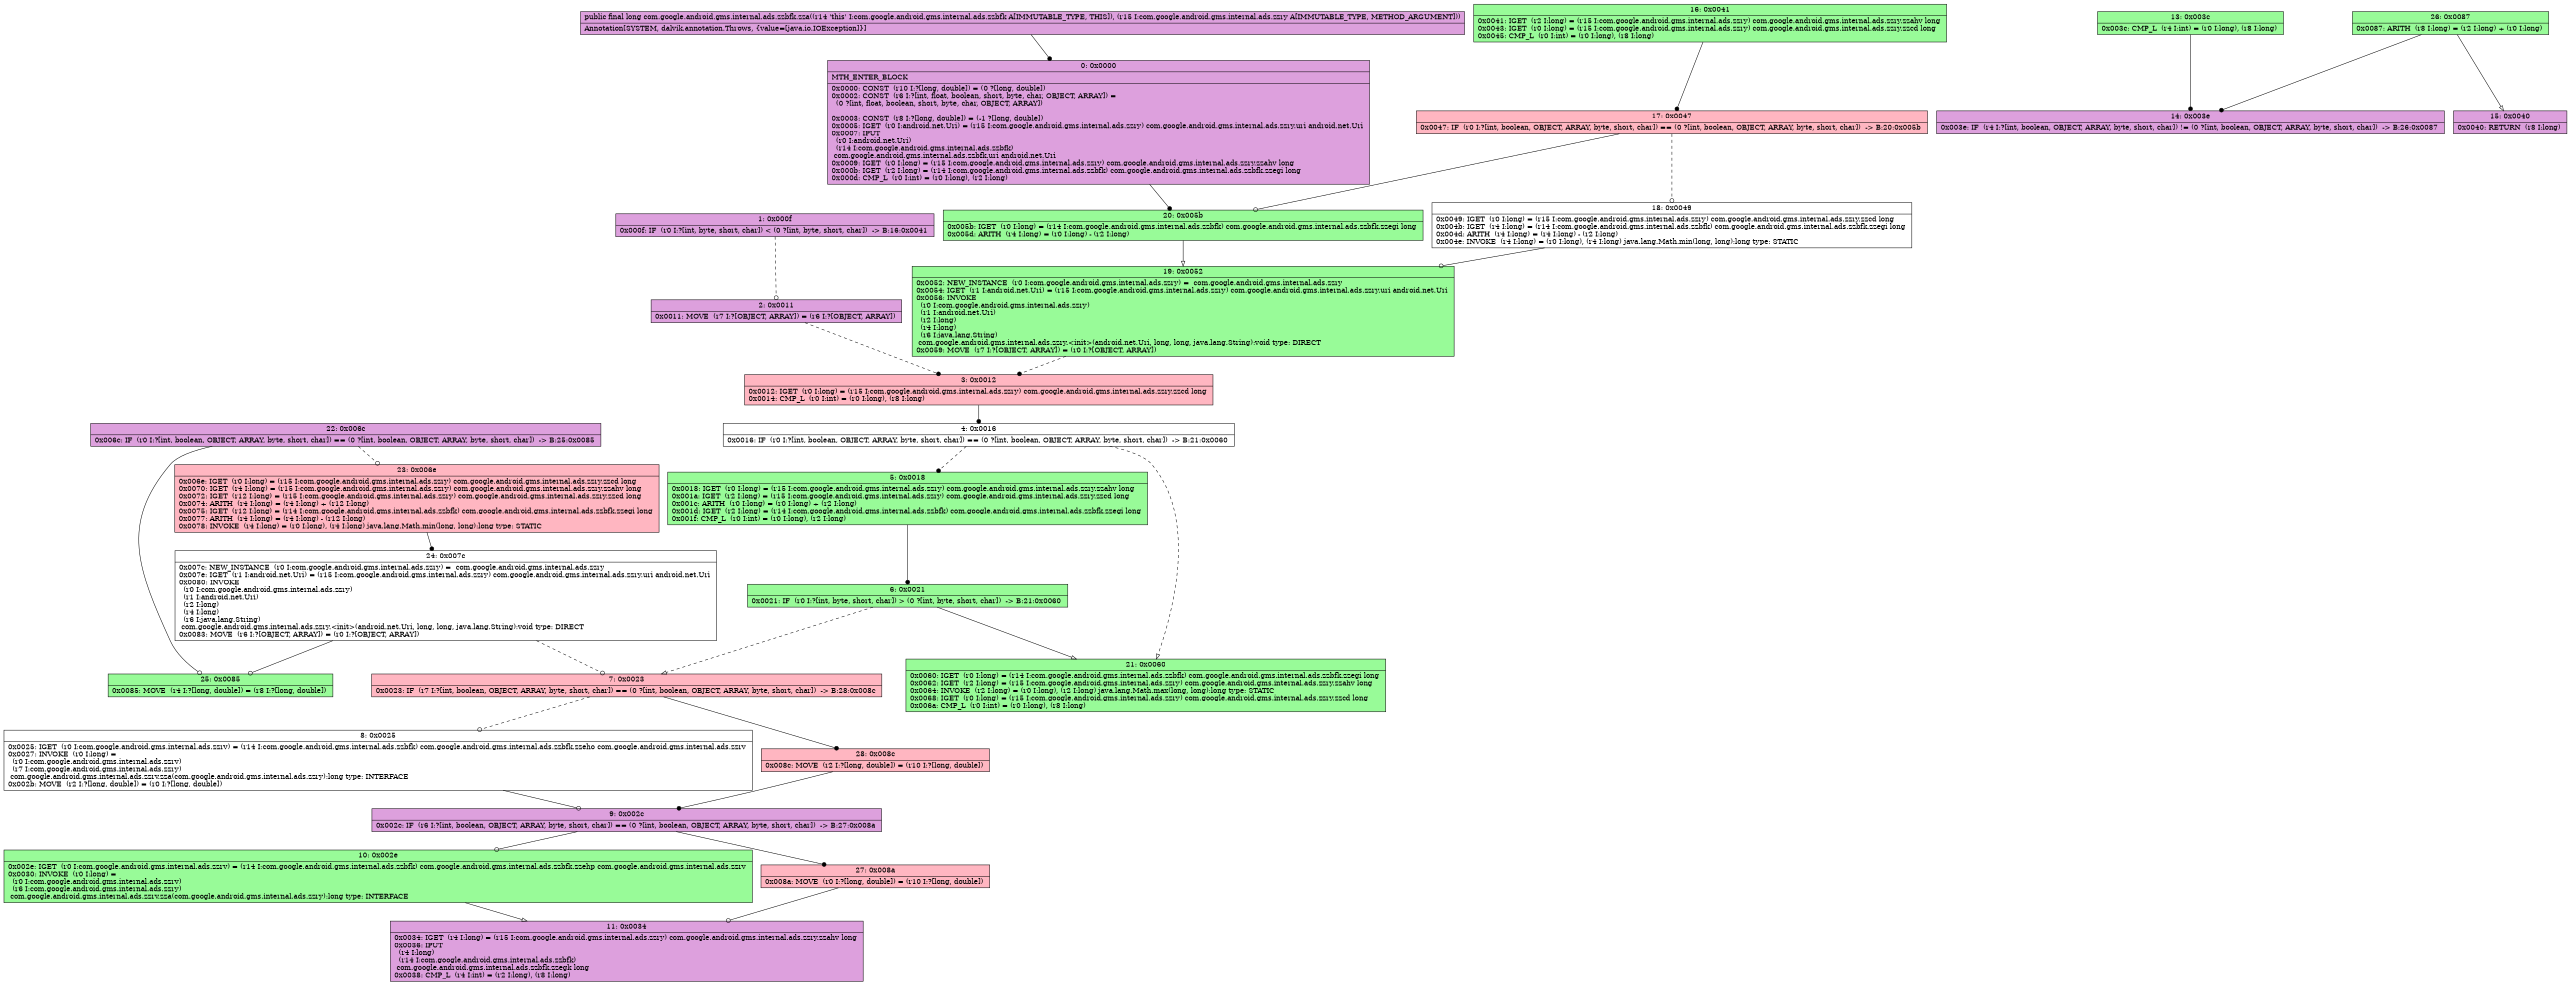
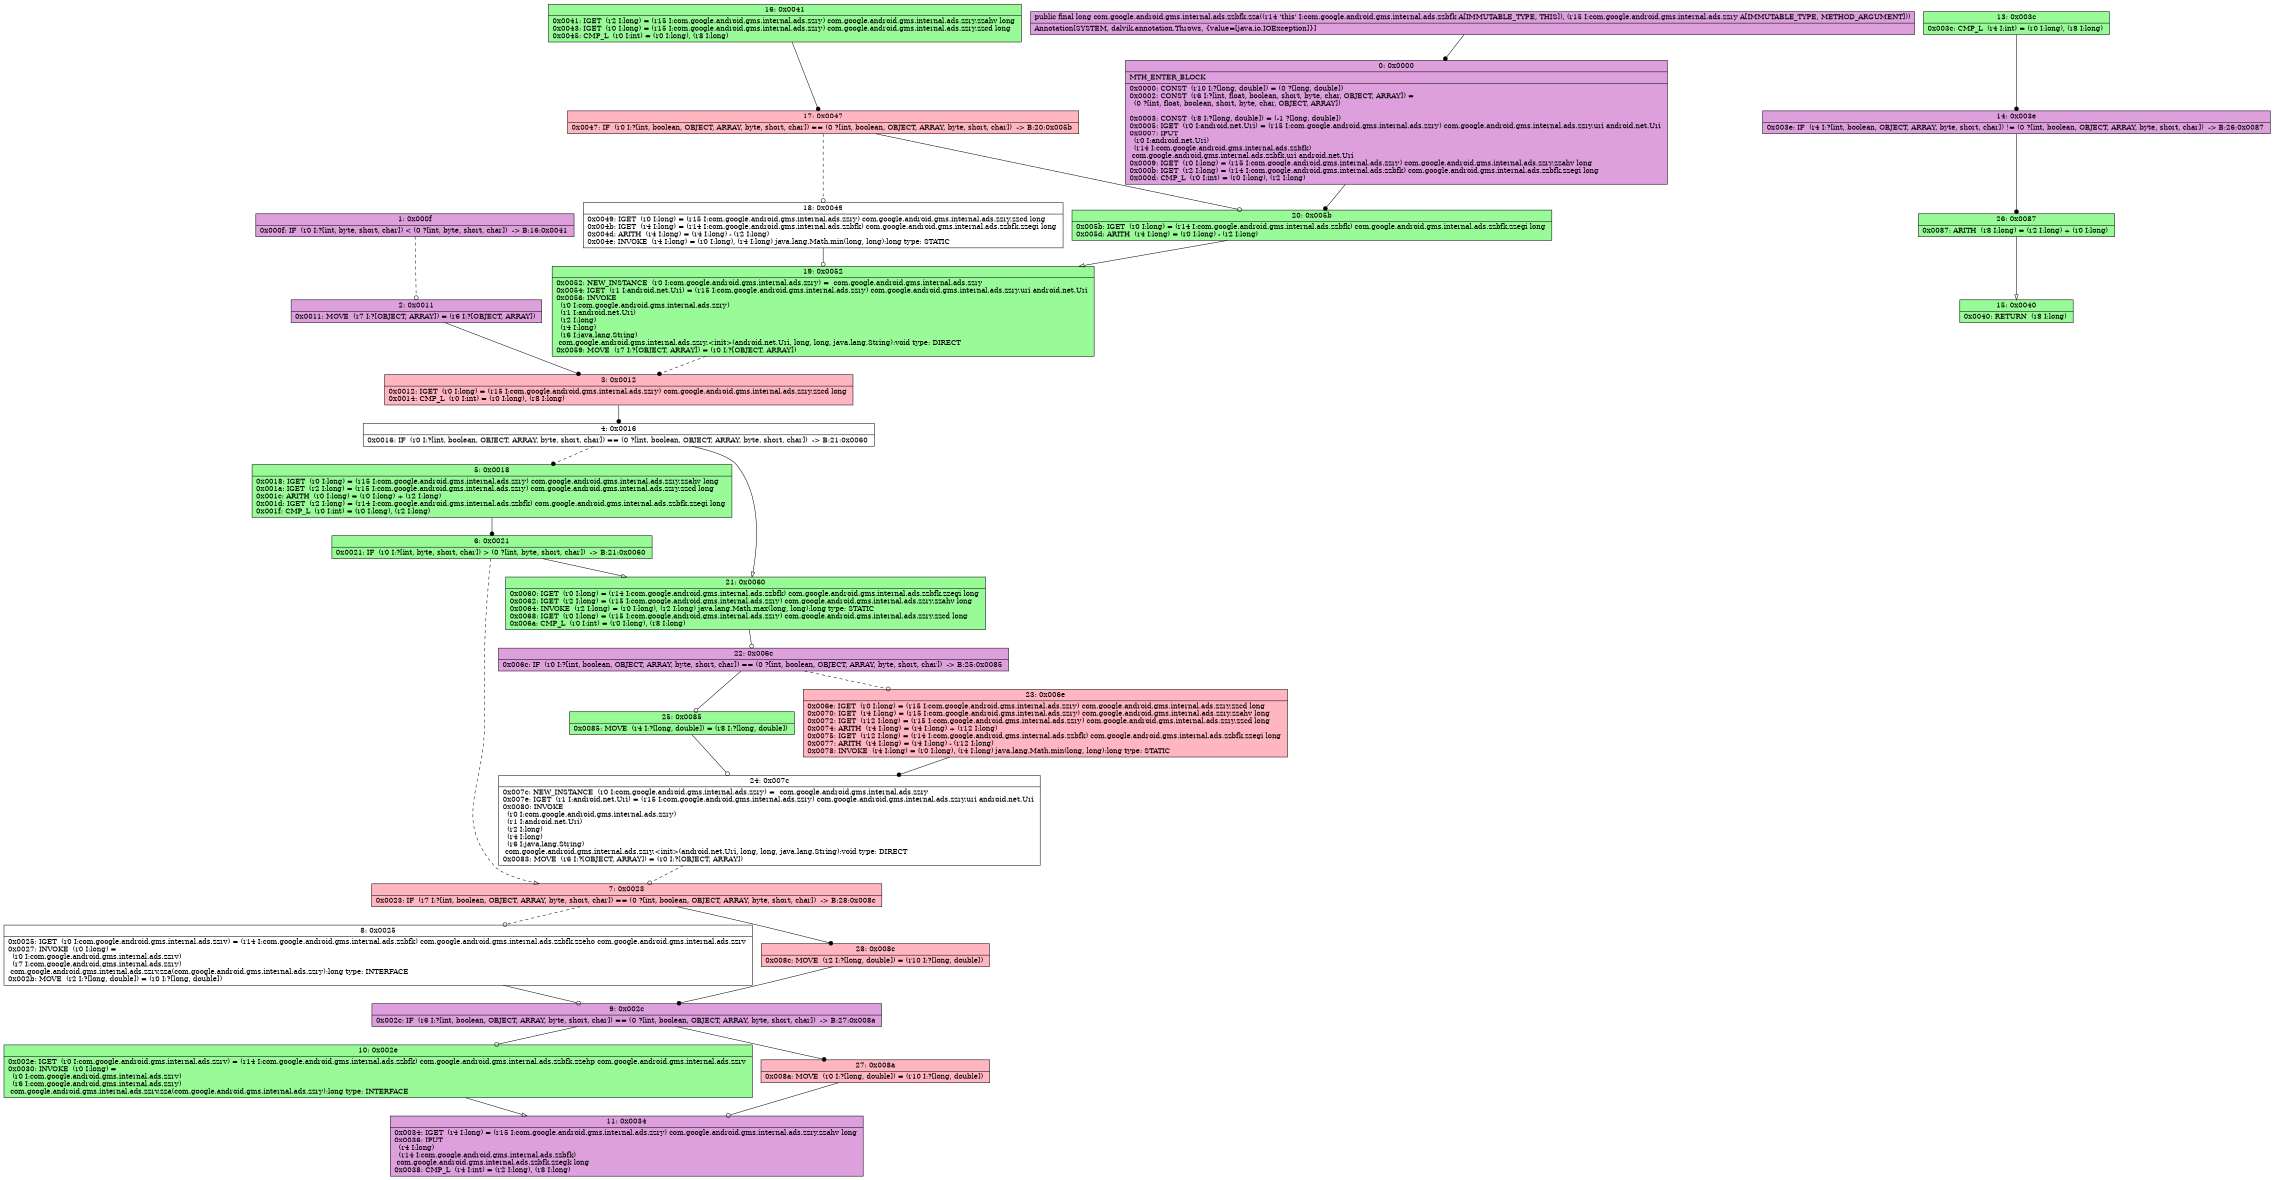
(2322, 72) -> (2016, 172)
(2510, 122) -> (2016, 311)
(871, 348) -> (511, 348)
(1178, 534) -> (751, 492)
none -> (750, 637)
(293, 657) -> (709, 753)
